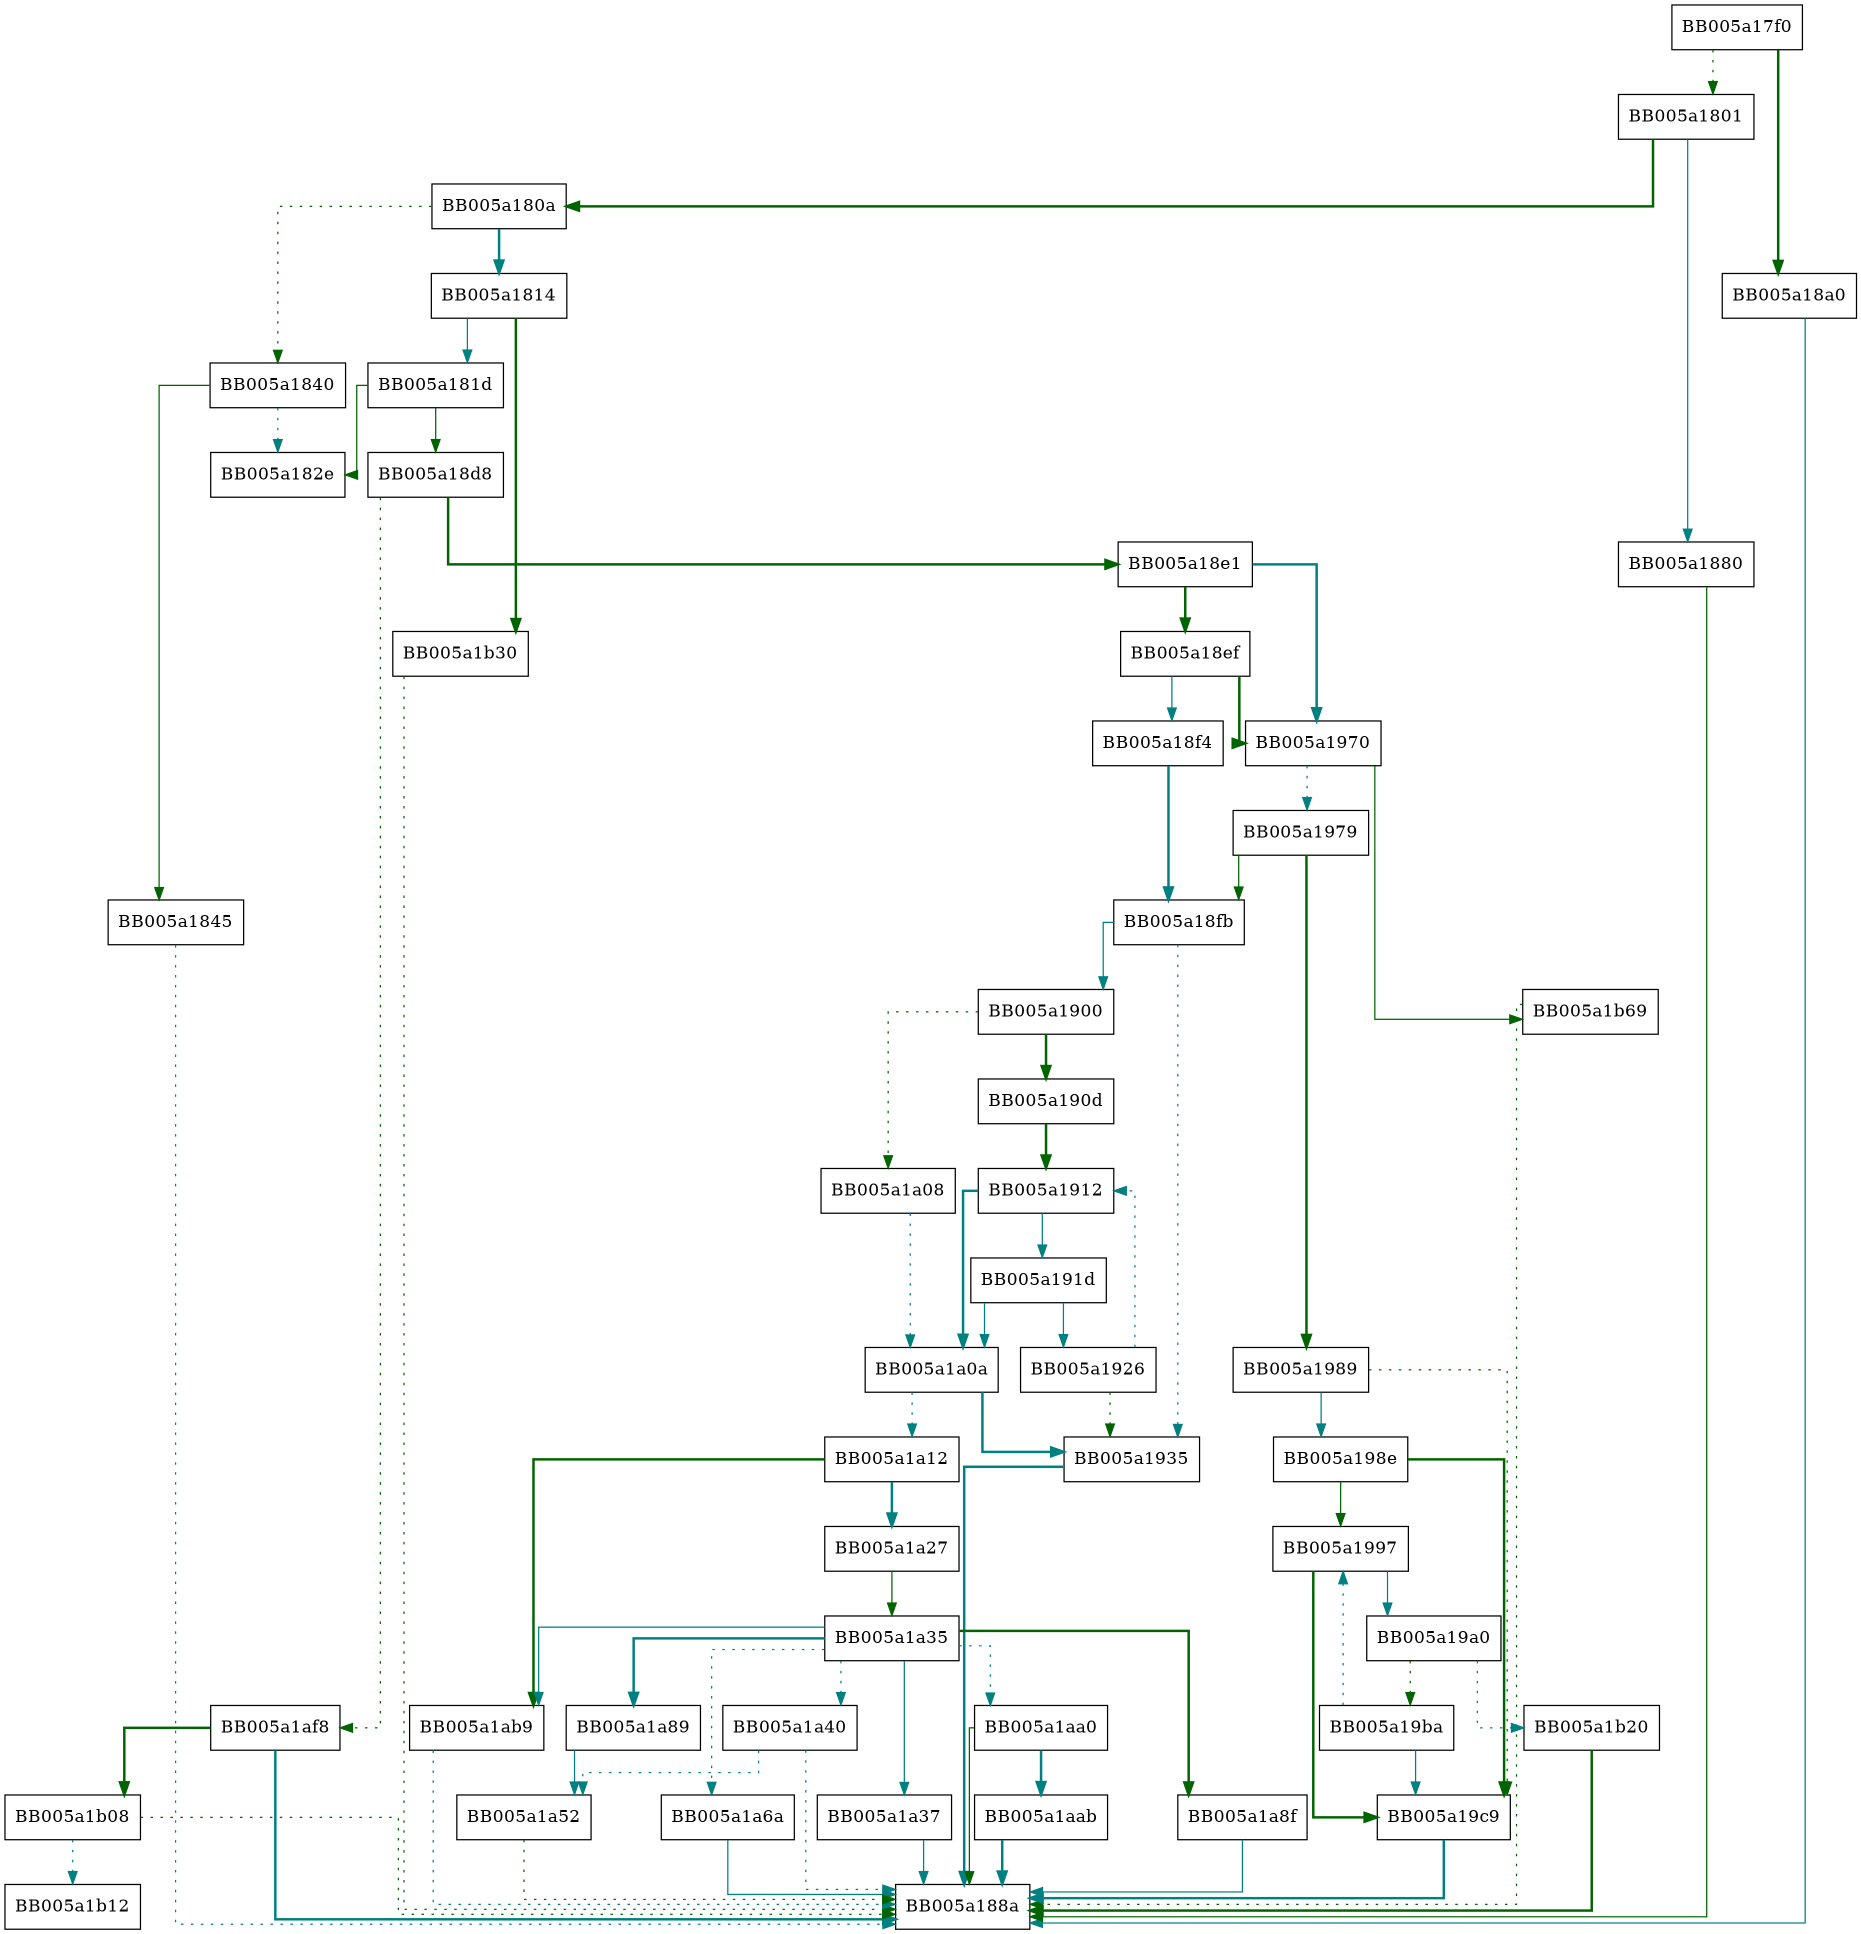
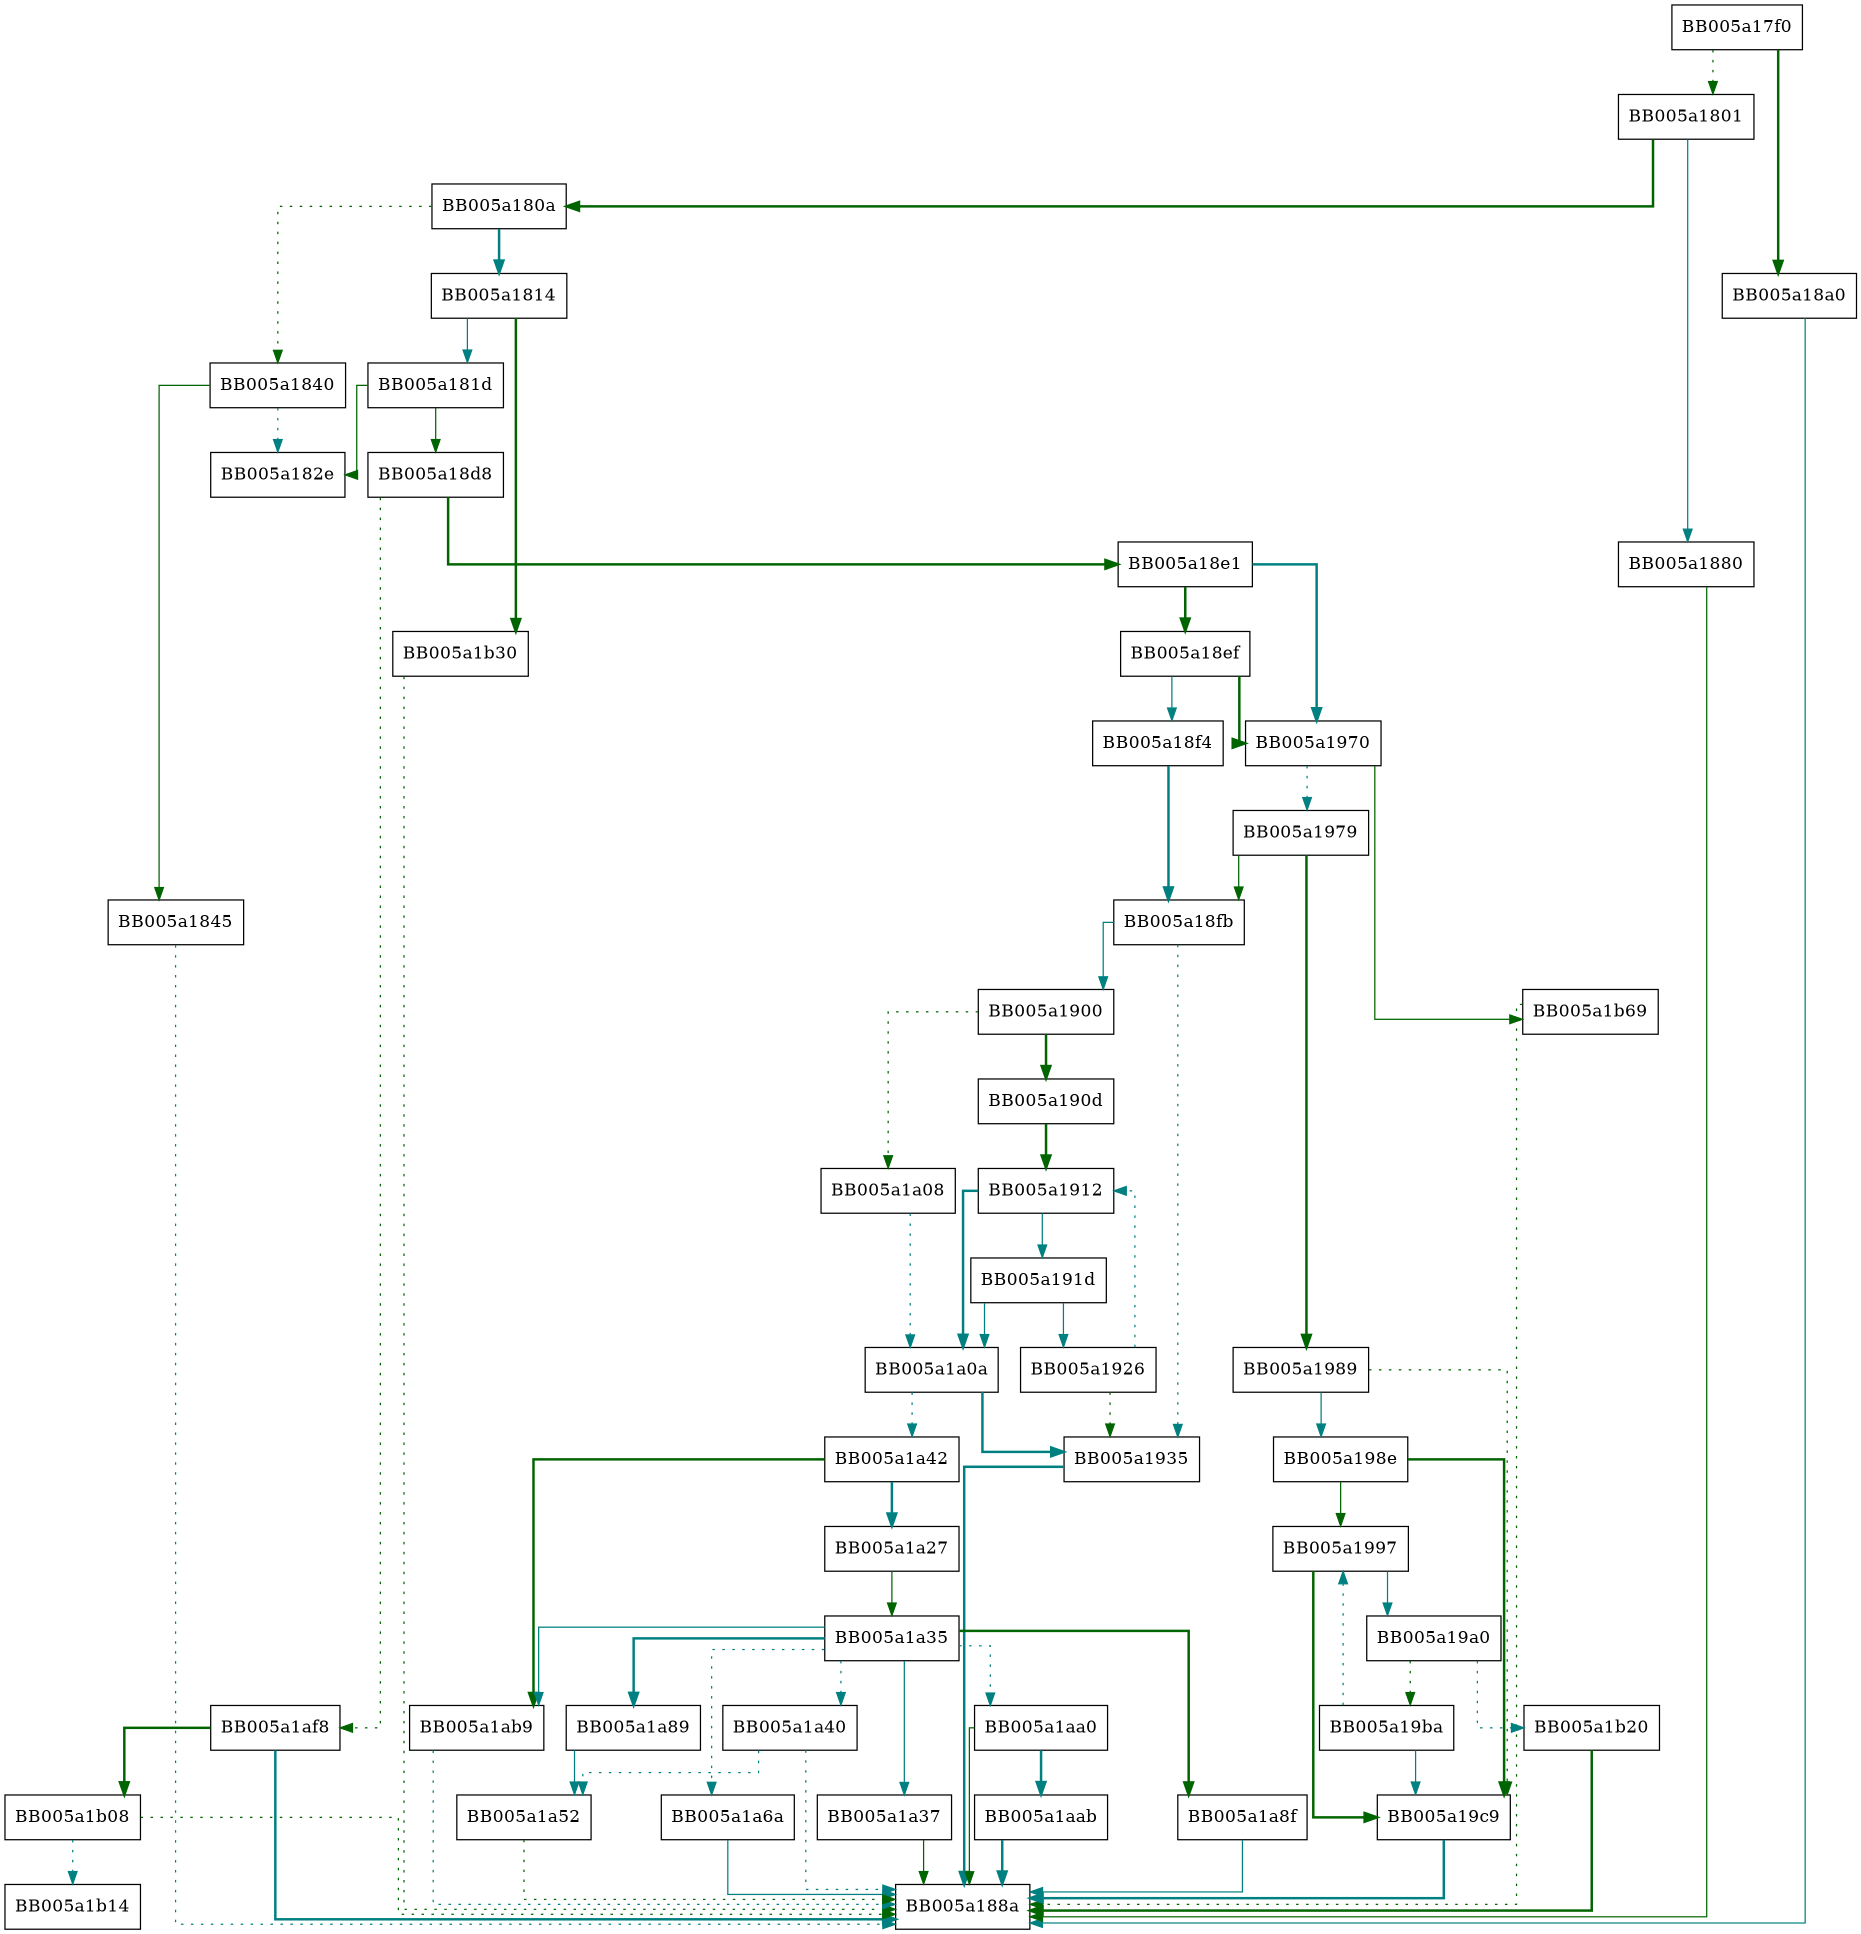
(892, 1459) -> (892, 1459)
(924, 1856) -> (924, 1856)
(73, 1907) -> (73, 1907)
